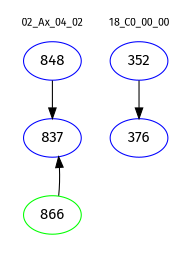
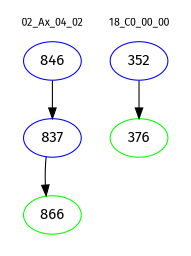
(52, 61) -> (52, 61)
(139, 138) -> (139, 138)
(60, 182) -> (45, 171)
